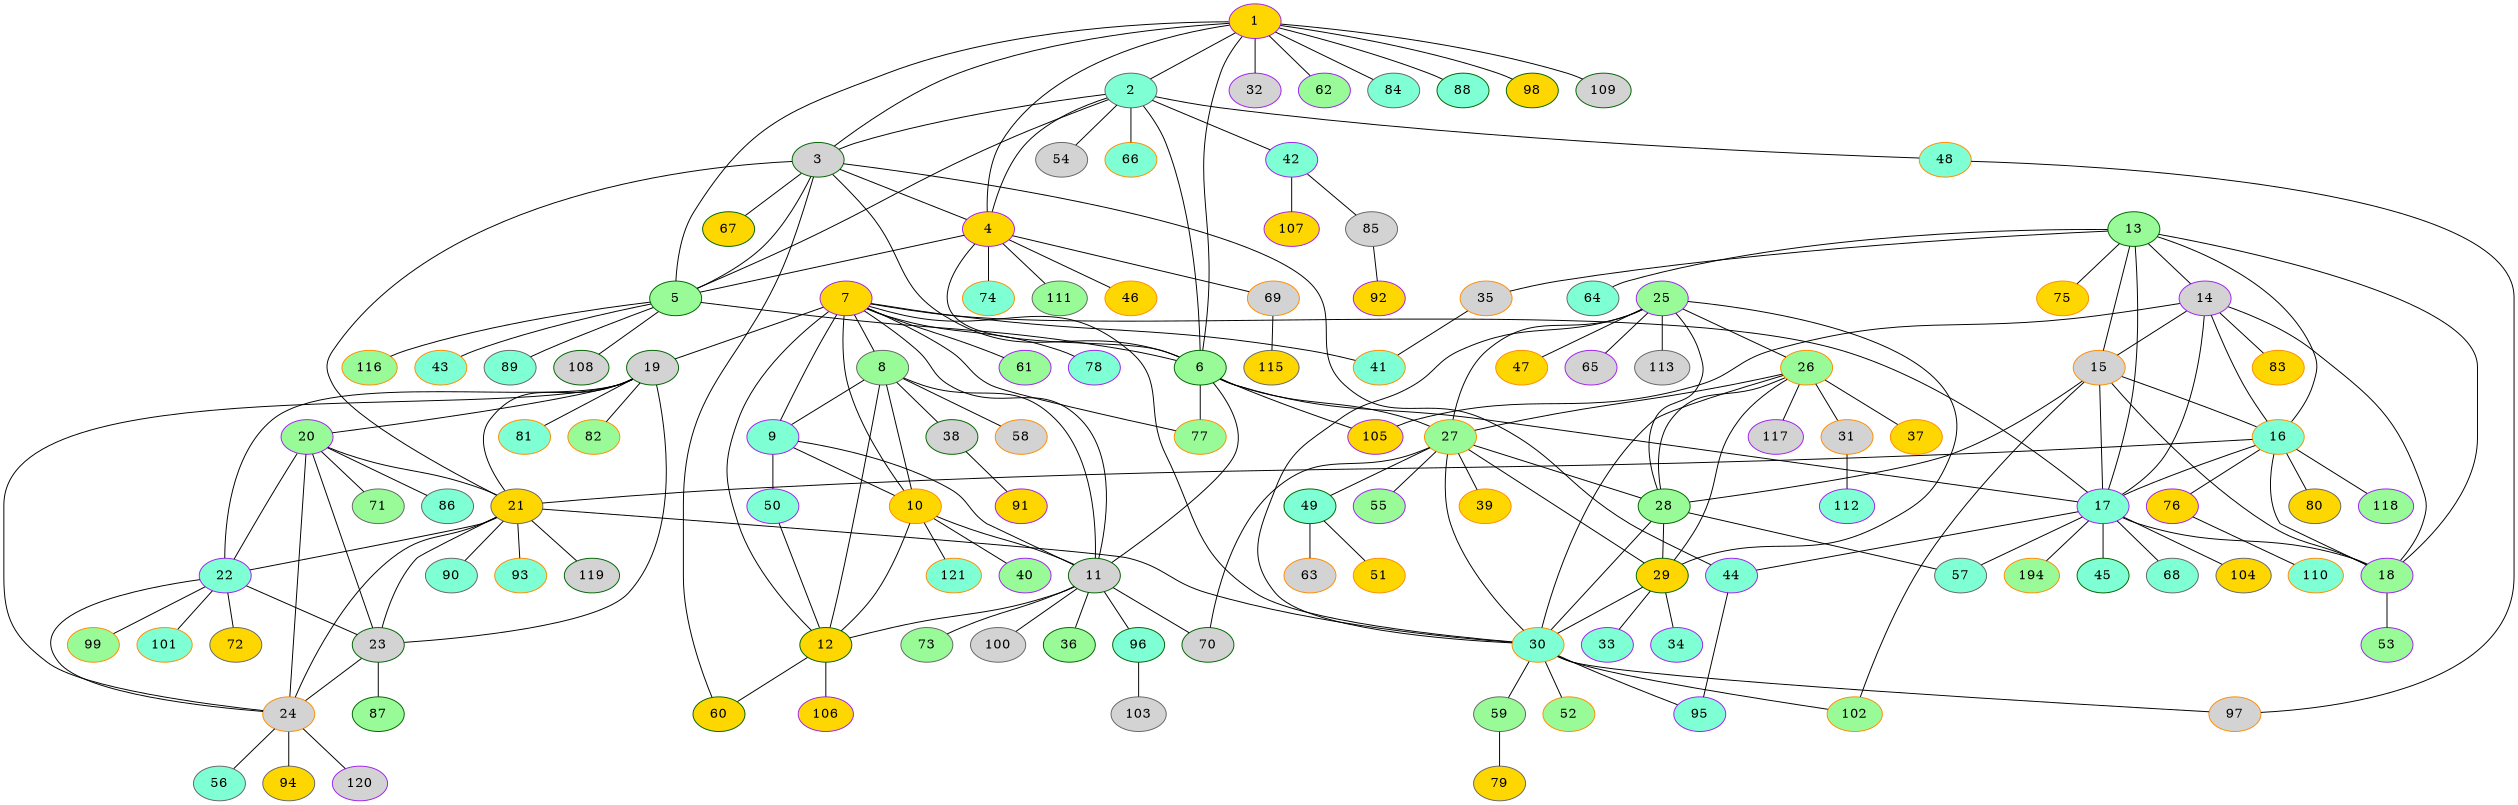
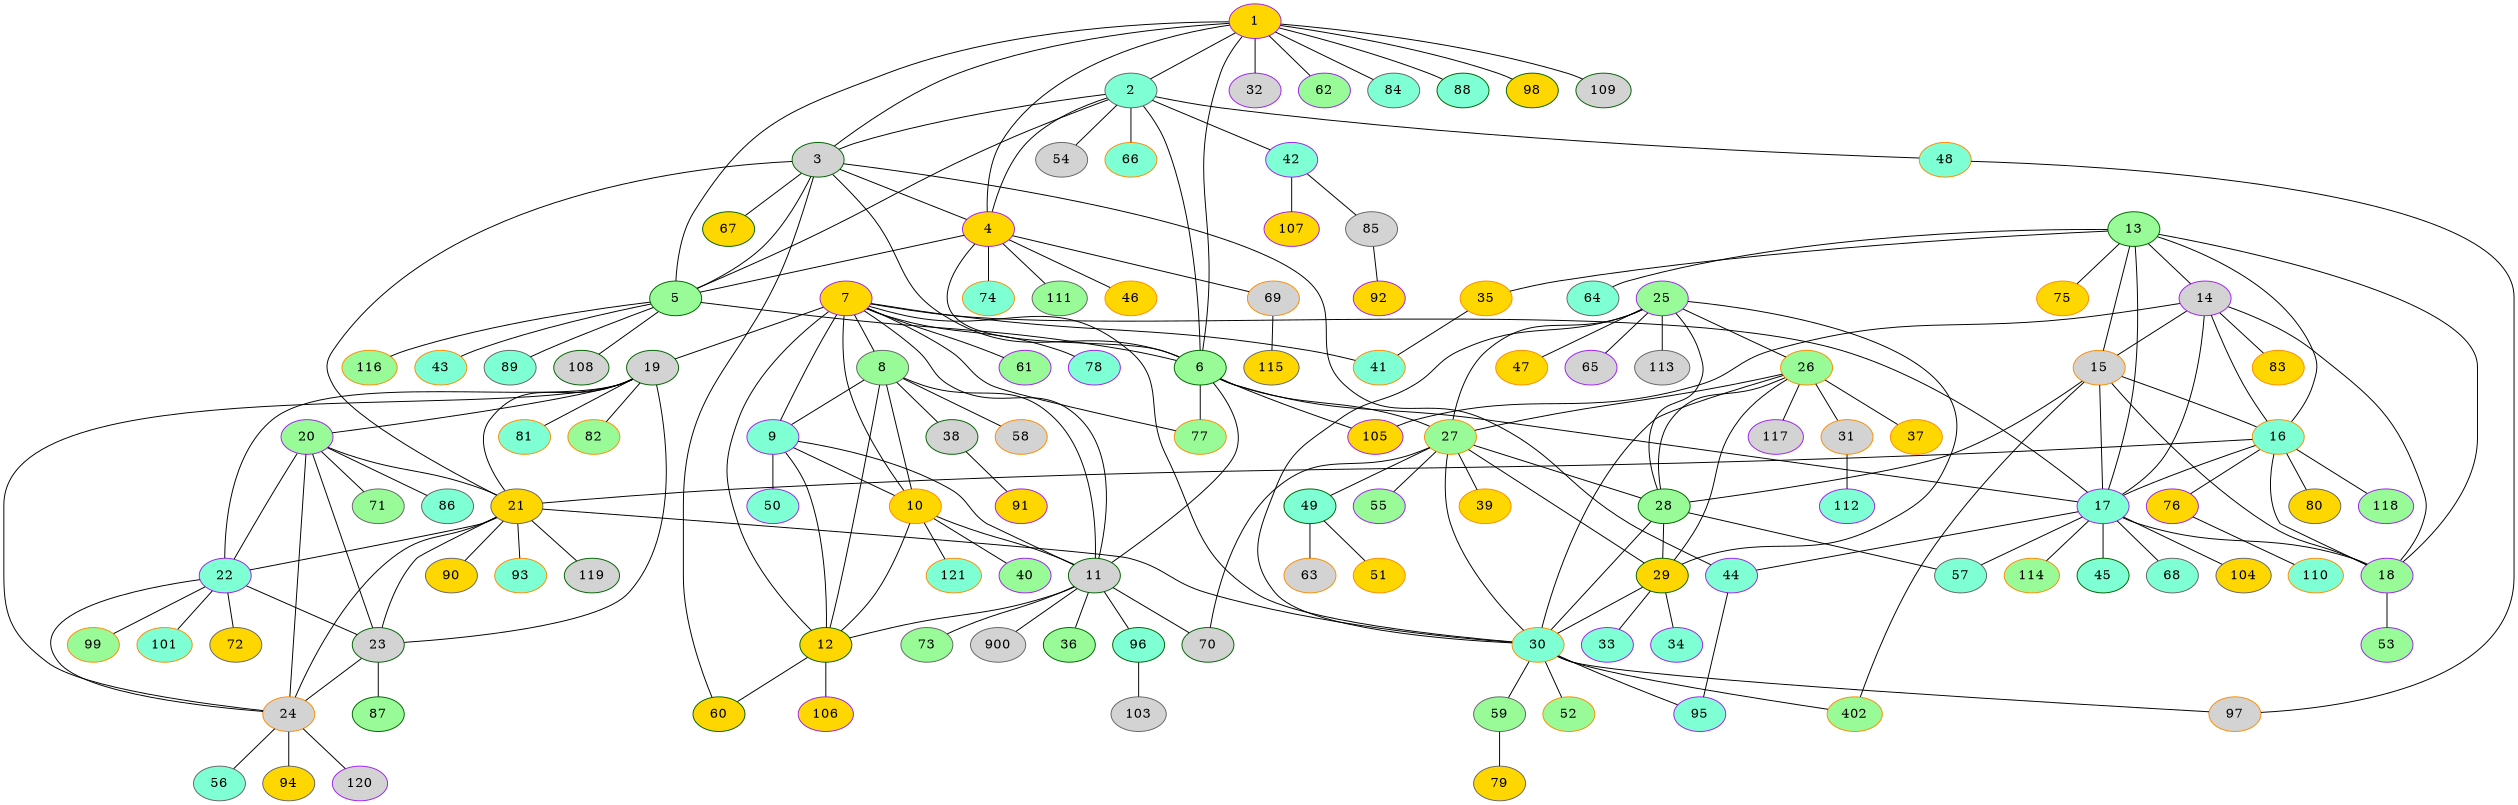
(1486, 298) -> (1486, 298)
(799, 575) -> (820, 536)
(451, 576) -> (451, 576)
(2032, 576) -> (2032, 576)
(998, 645) -> (998, 645)
(1855, 714) -> (1855, 714)
